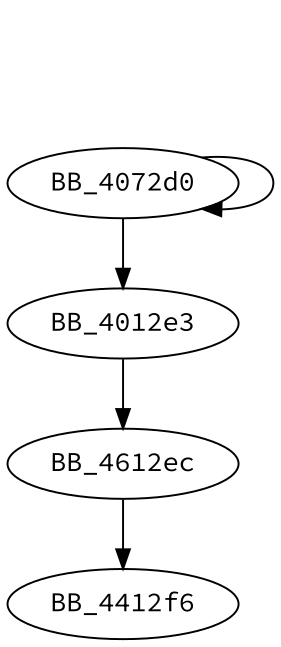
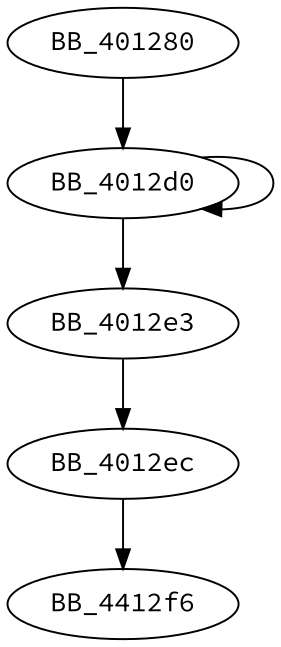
none -> (123, 43)
(123, 183) -> (123, 183)
(123, 464) -> (123, 464)
